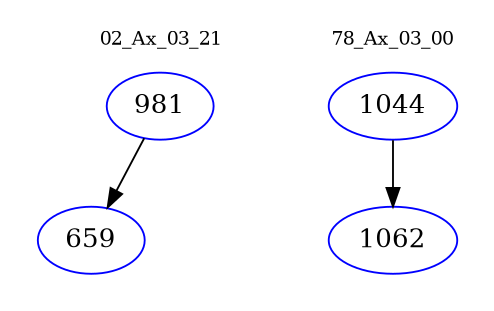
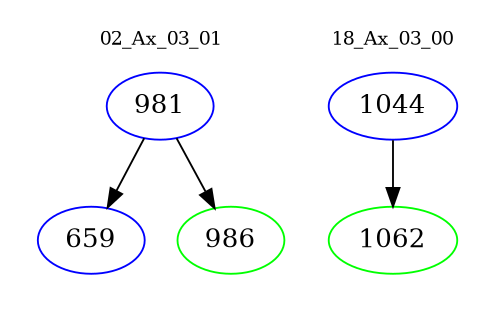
(161, 40) -> (161, 40)
(393, 40) -> (393, 40)
none -> (231, 240)
(393, 240) -> (393, 240)
